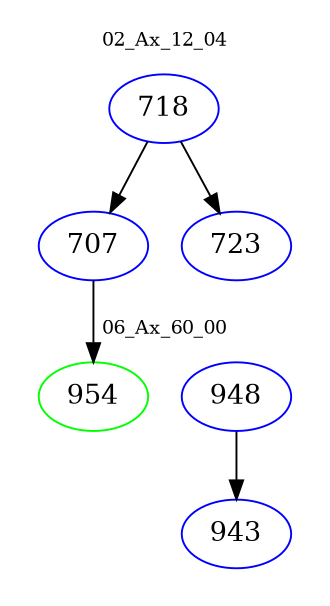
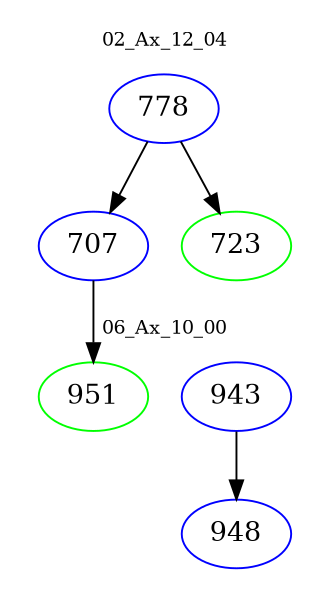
(164, 109) -> (164, 109)
(236, 246) -> (236, 246)
(165, 329) -> (165, 329)
(93, 397) -> (93, 397)
(236, 456) -> (236, 456)
